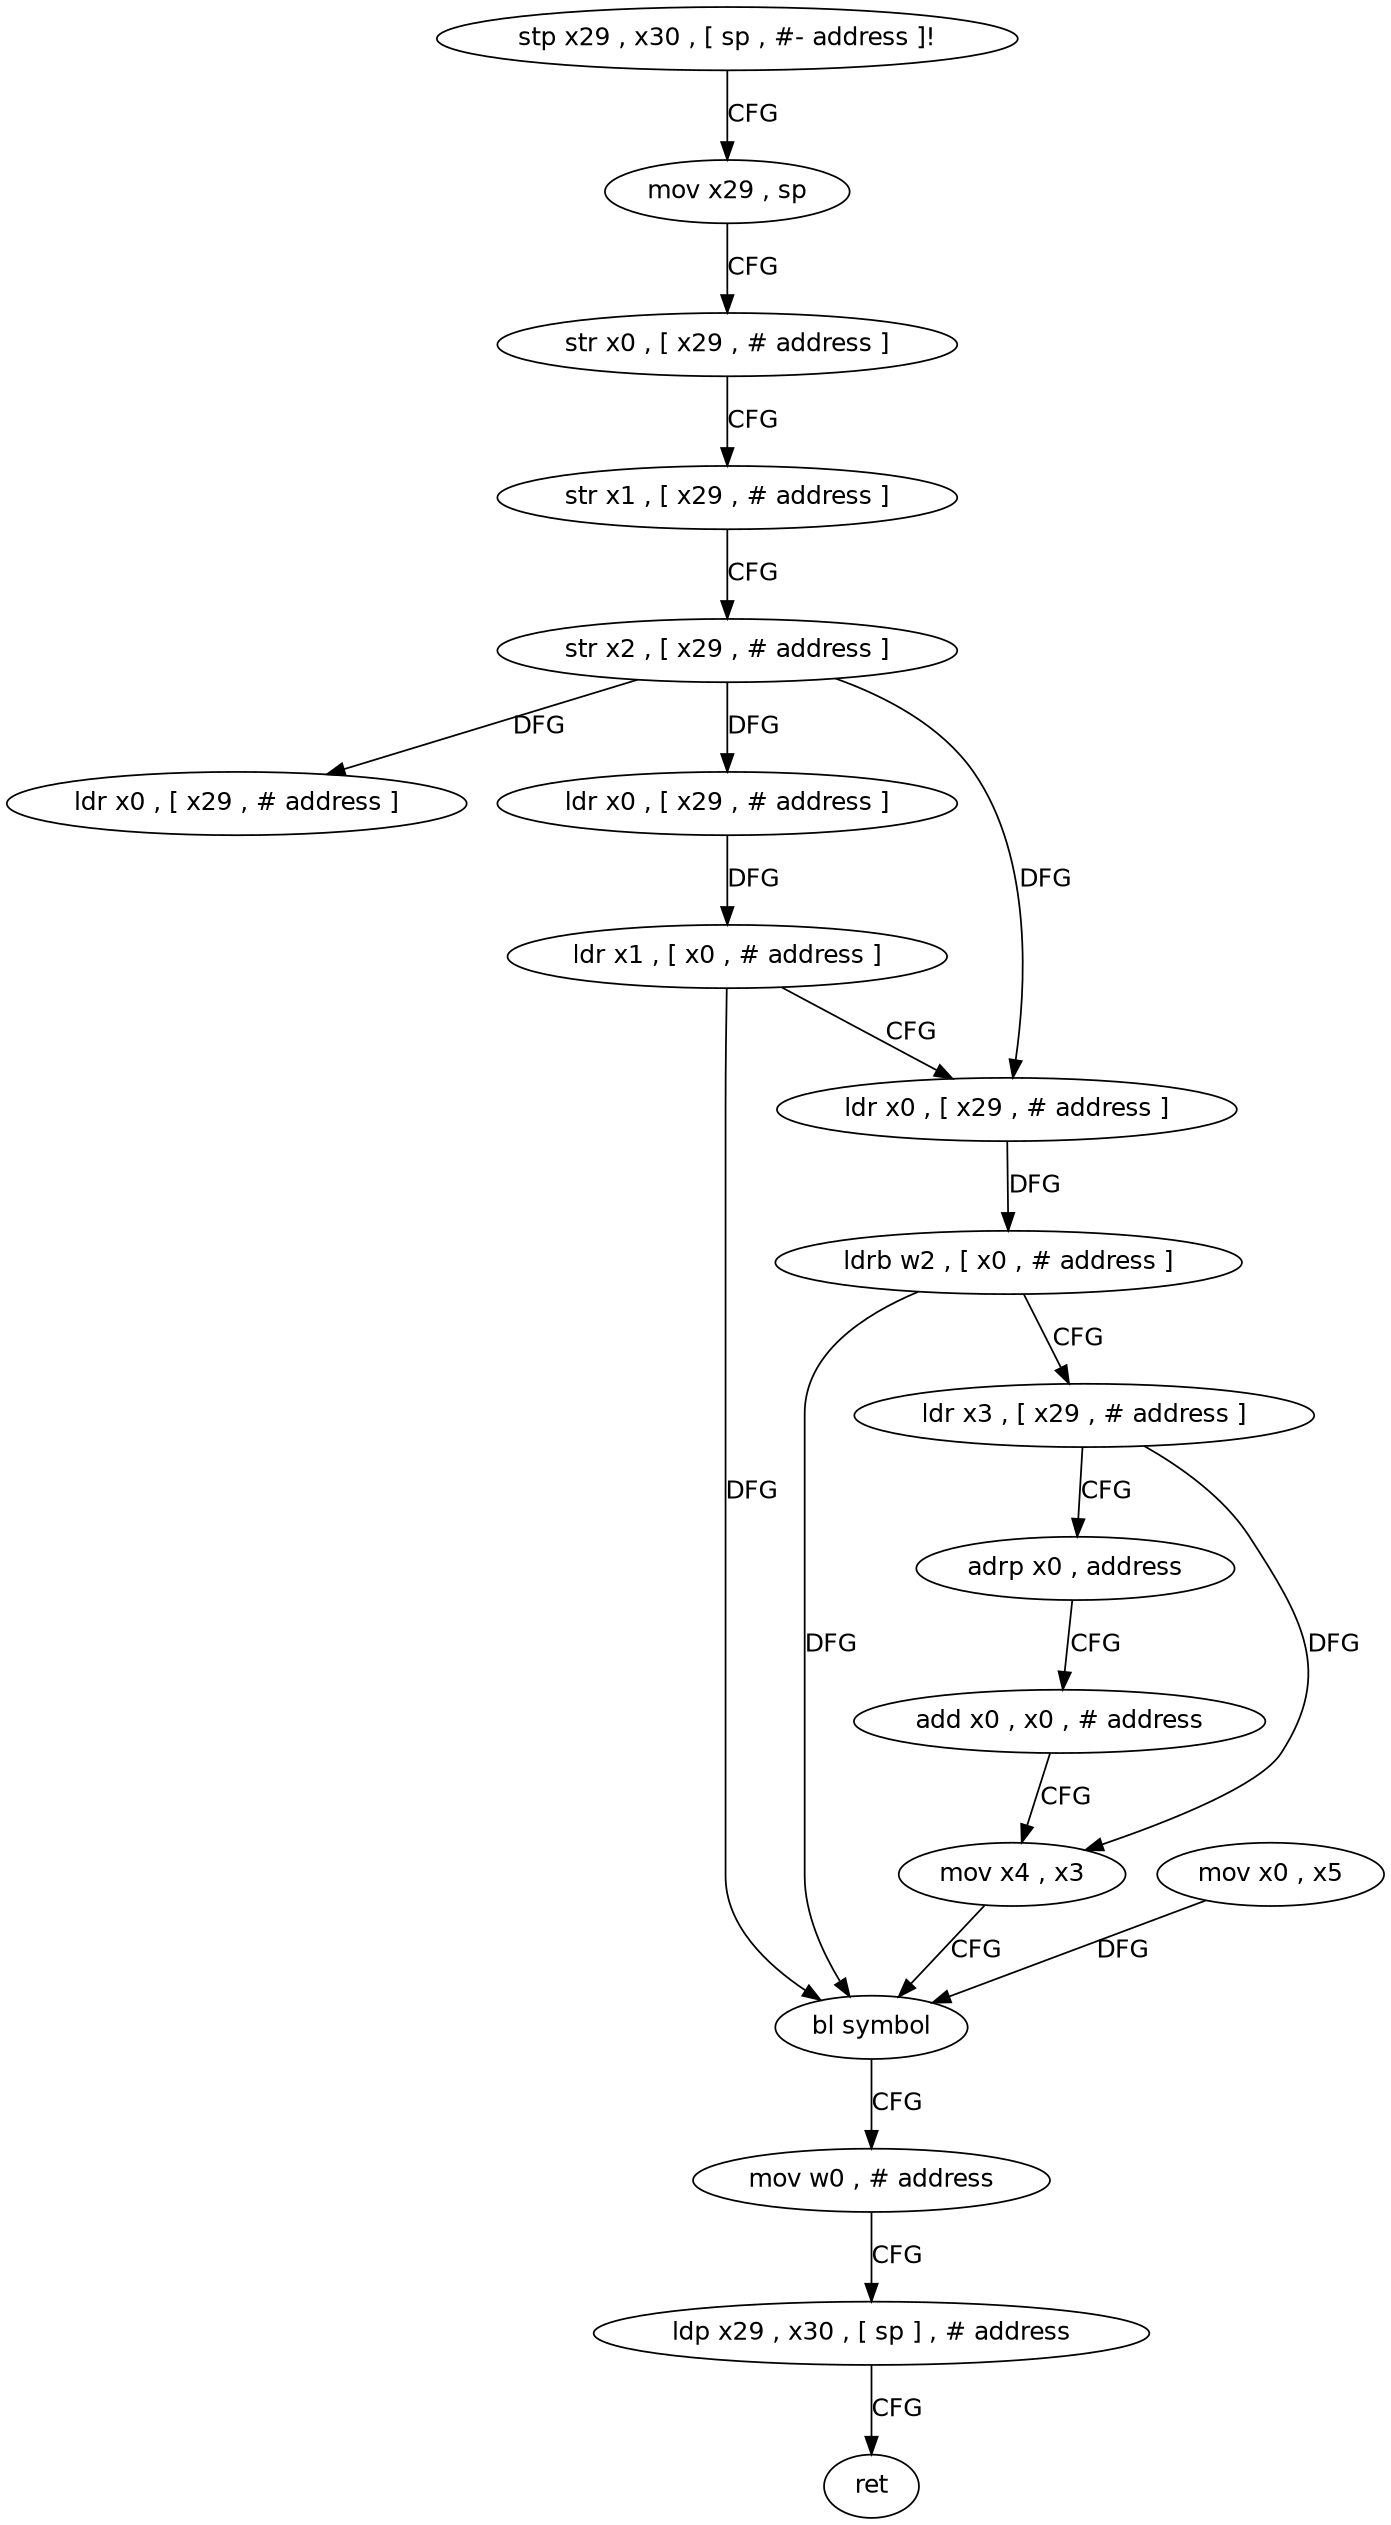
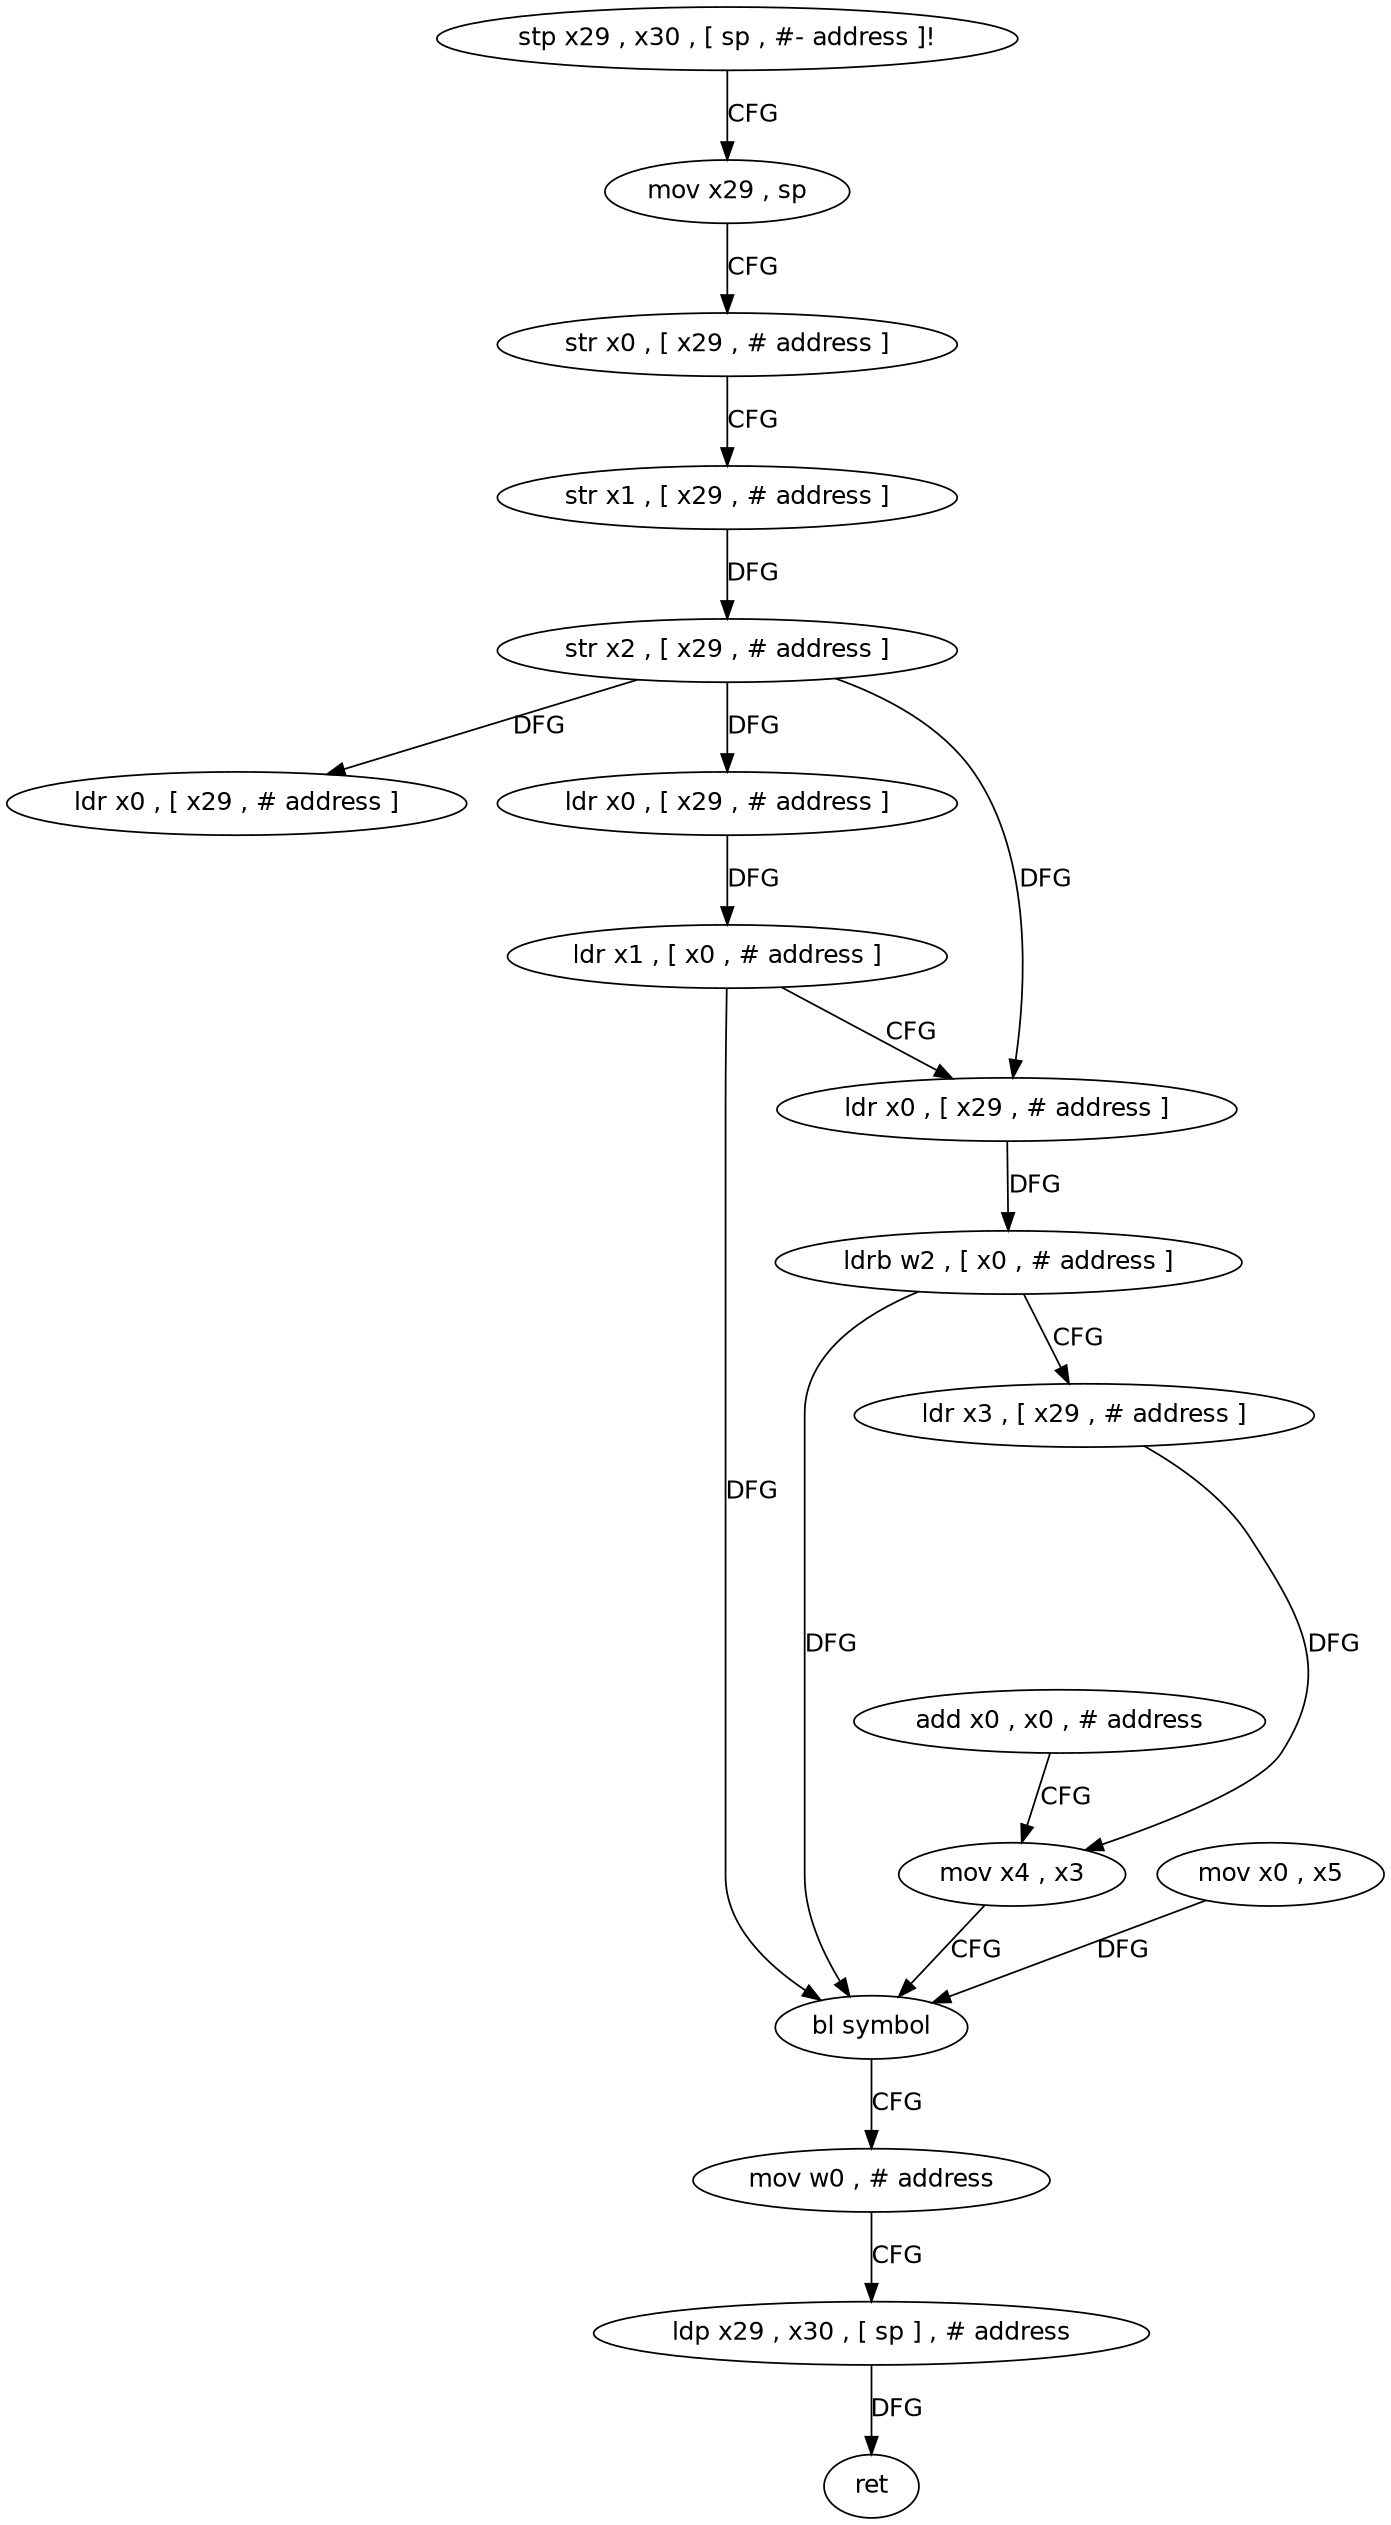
(753, 574) -> (753, 574)
(1075, 1568) -> none
(897, 2410) -> (897, 2410)
